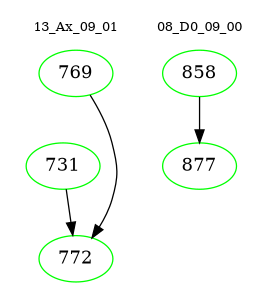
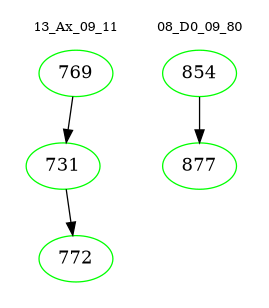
(76, 28) -> (76, 28)
(200, 28) -> (200, 28)
(200, 73) -> (200, 73)
(116, 160) -> (70, 113)
